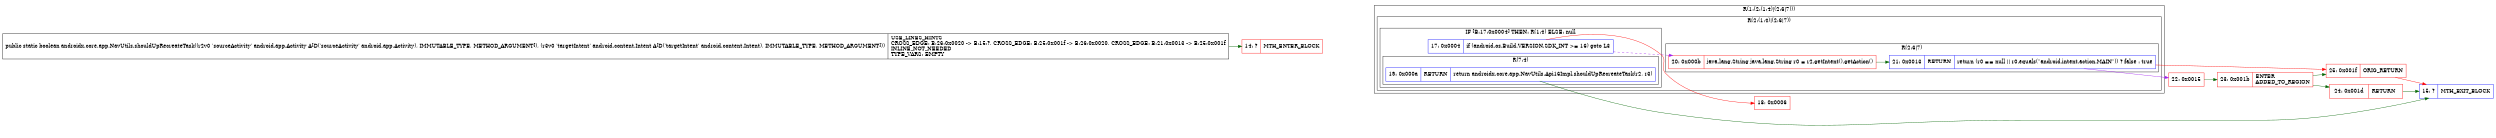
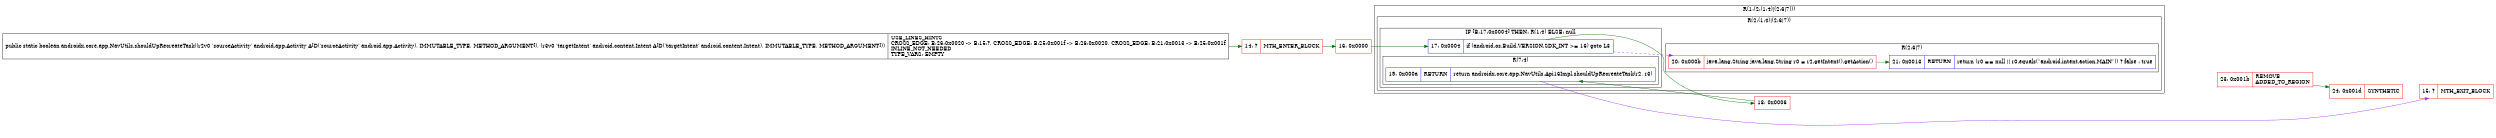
none -> (1354, 46)
(1653, 49) -> (1653, 49)
(2366, 71) -> none
(2265, 77) -> (2268, 77)
(2186, 80) -> none
none -> (1669, 91)
(2384, 91) -> (2384, 91)
(2409, 91) -> none
(2456, 91) -> (2456, 91)
(1981, 121) -> (1981, 121)
